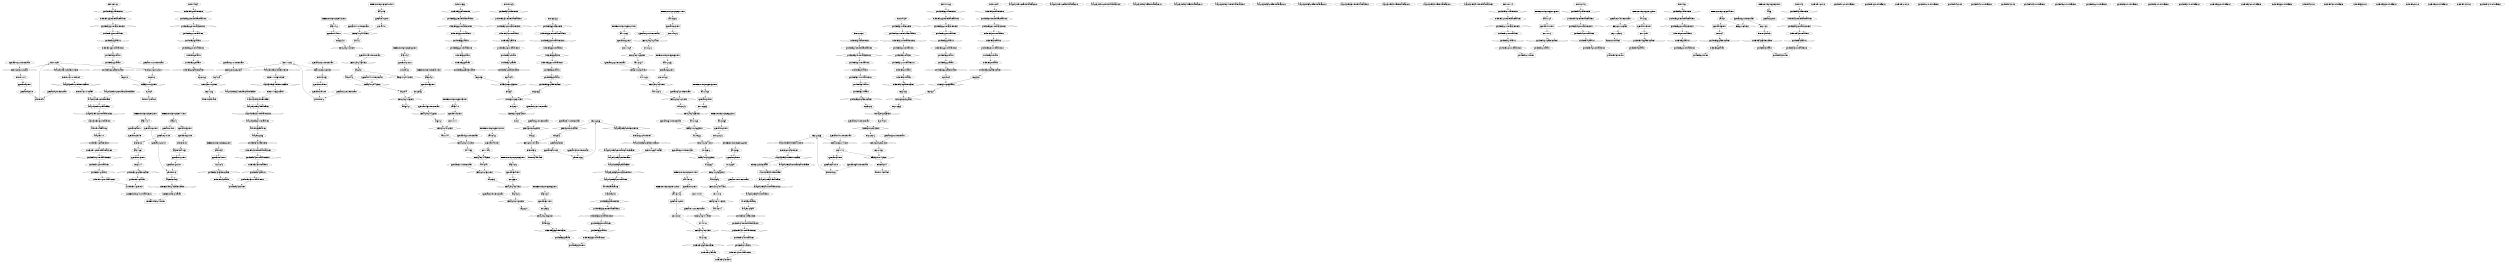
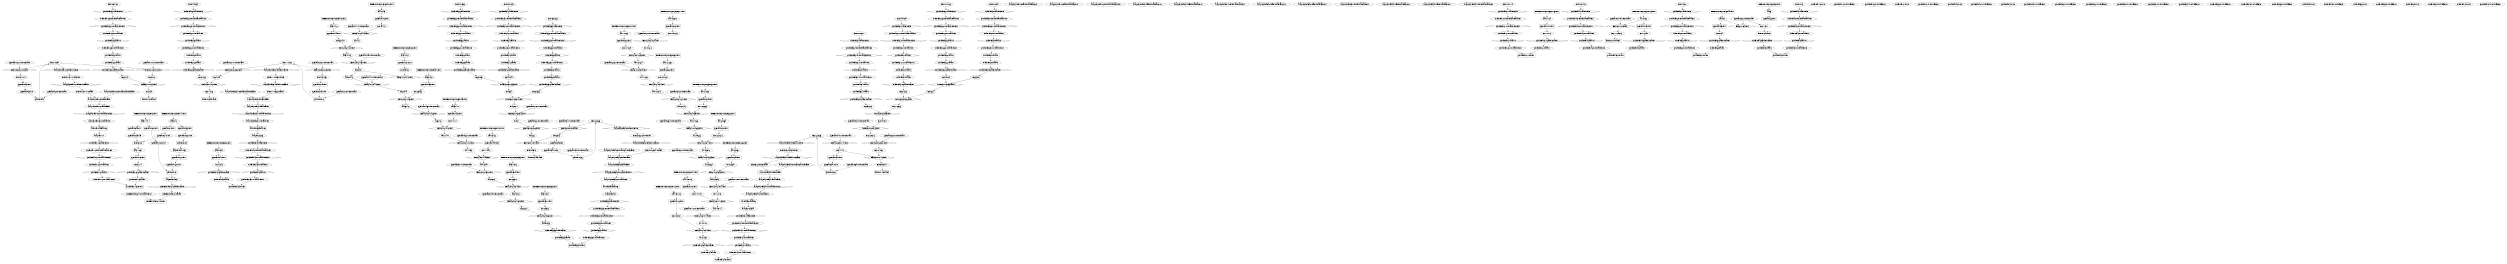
none -> (347, 55)
(683, 190) -> (693, 190)
